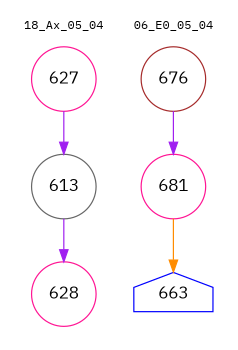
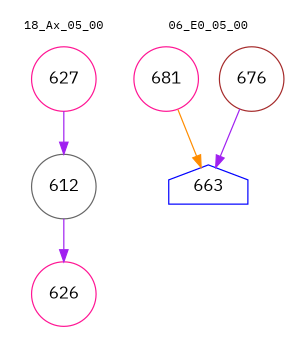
(64, 26) -> (64, 26)
(174, 26) -> (209, 26)
(173, 127) -> (230, 133)
(64, 187) -> (64, 187)
(64, 294) -> (64, 294)
